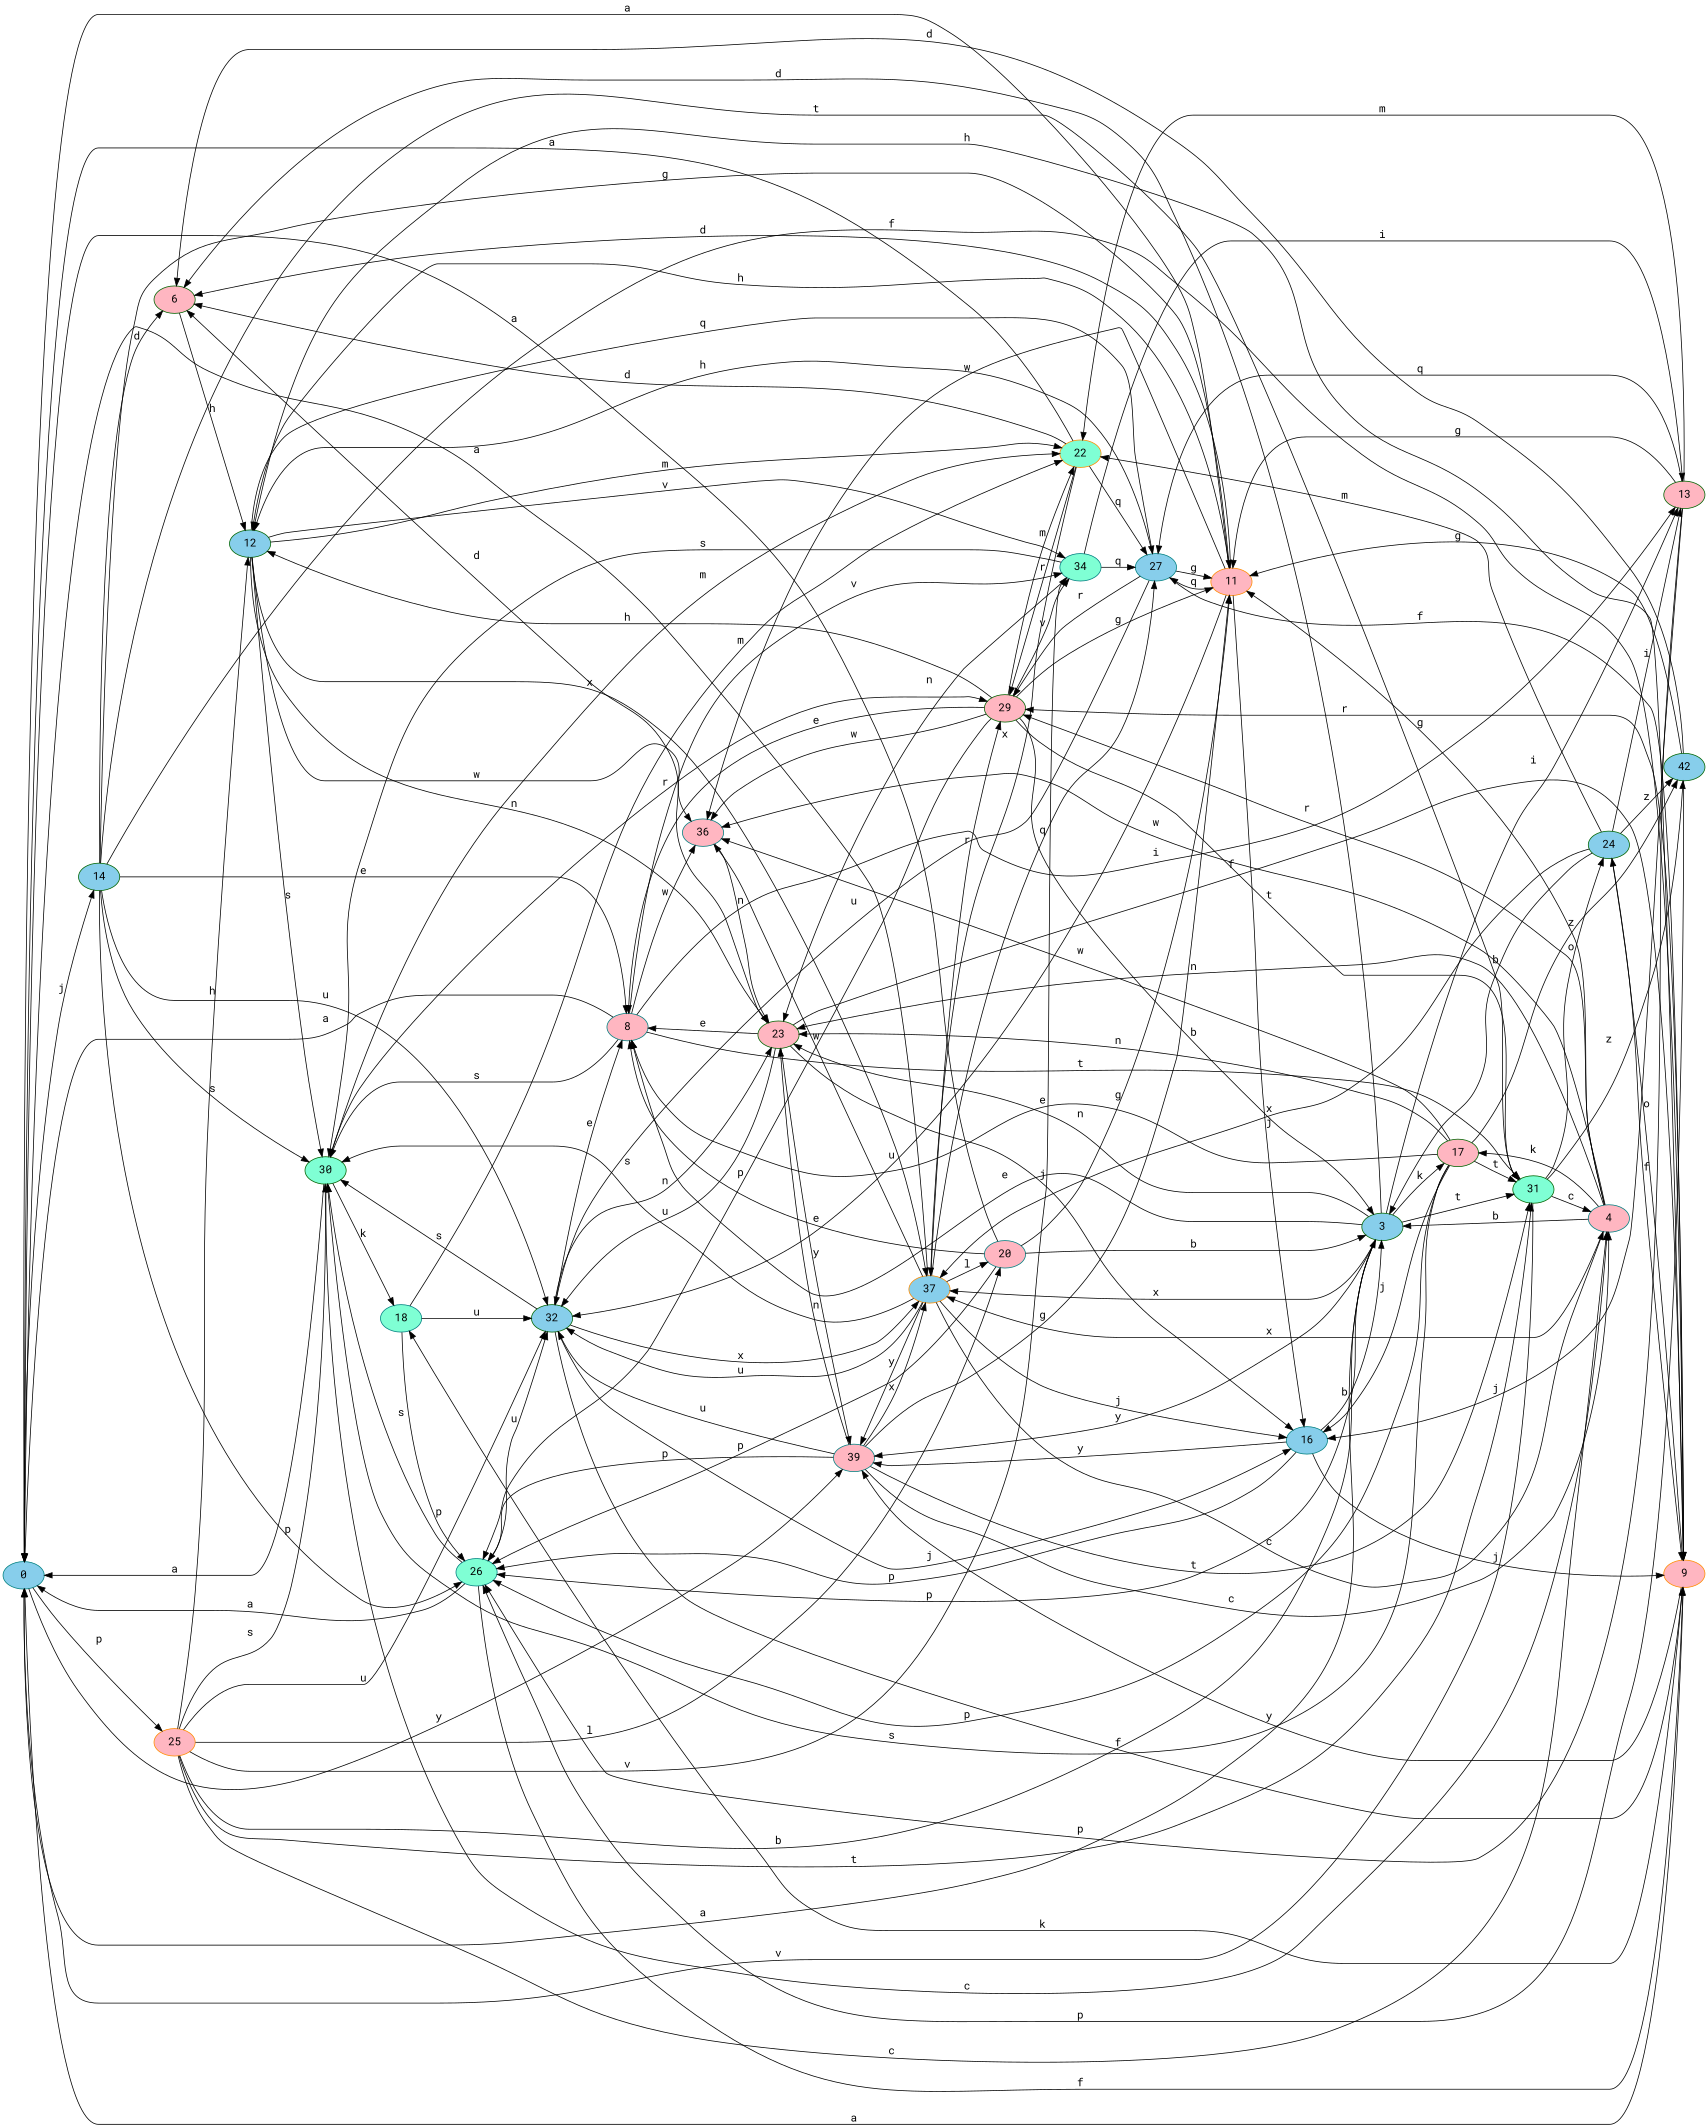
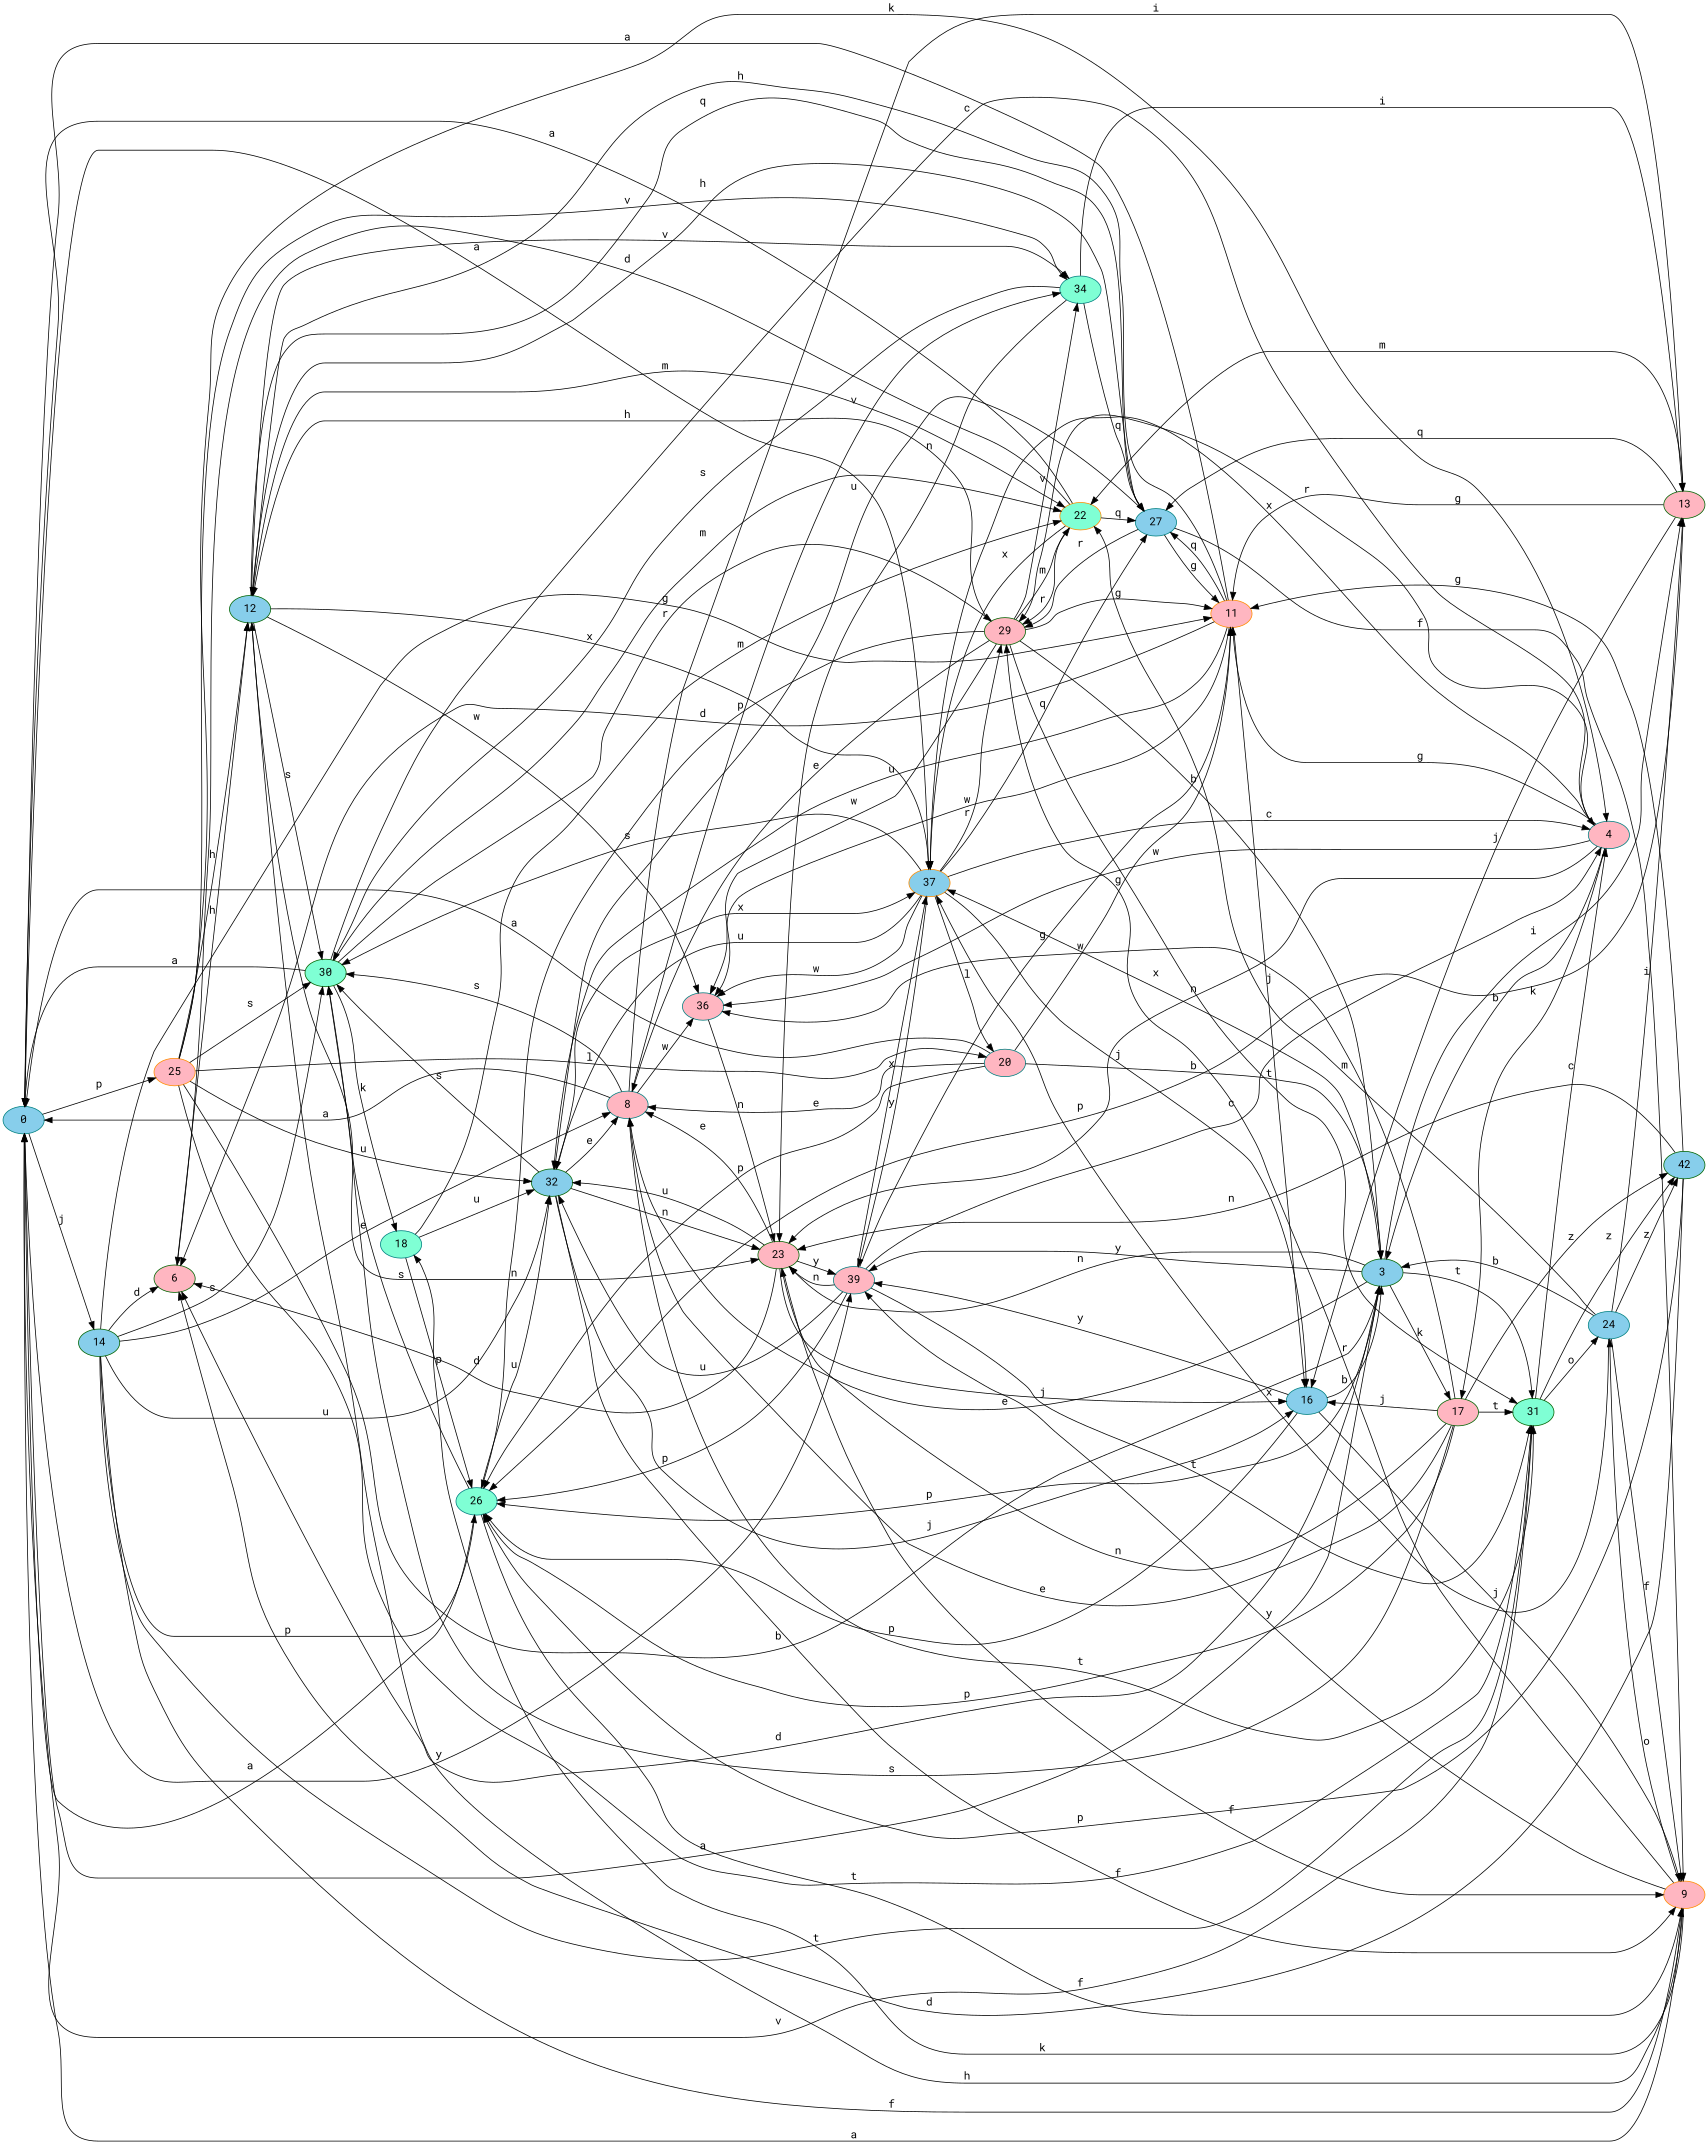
(1609, 845) -> (1609, 1325)
none -> (1262, 1200)
(892, 2052) -> (892, 9)
